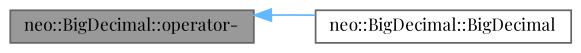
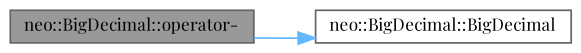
(294, 15) -> (276, 38)
